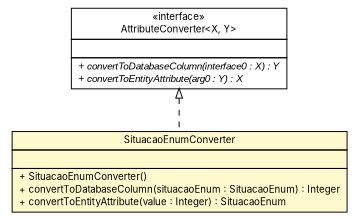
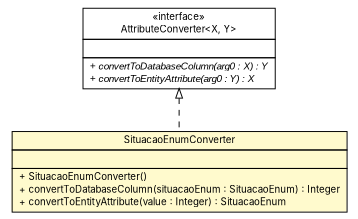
(179, 67) -> (179, 67)
